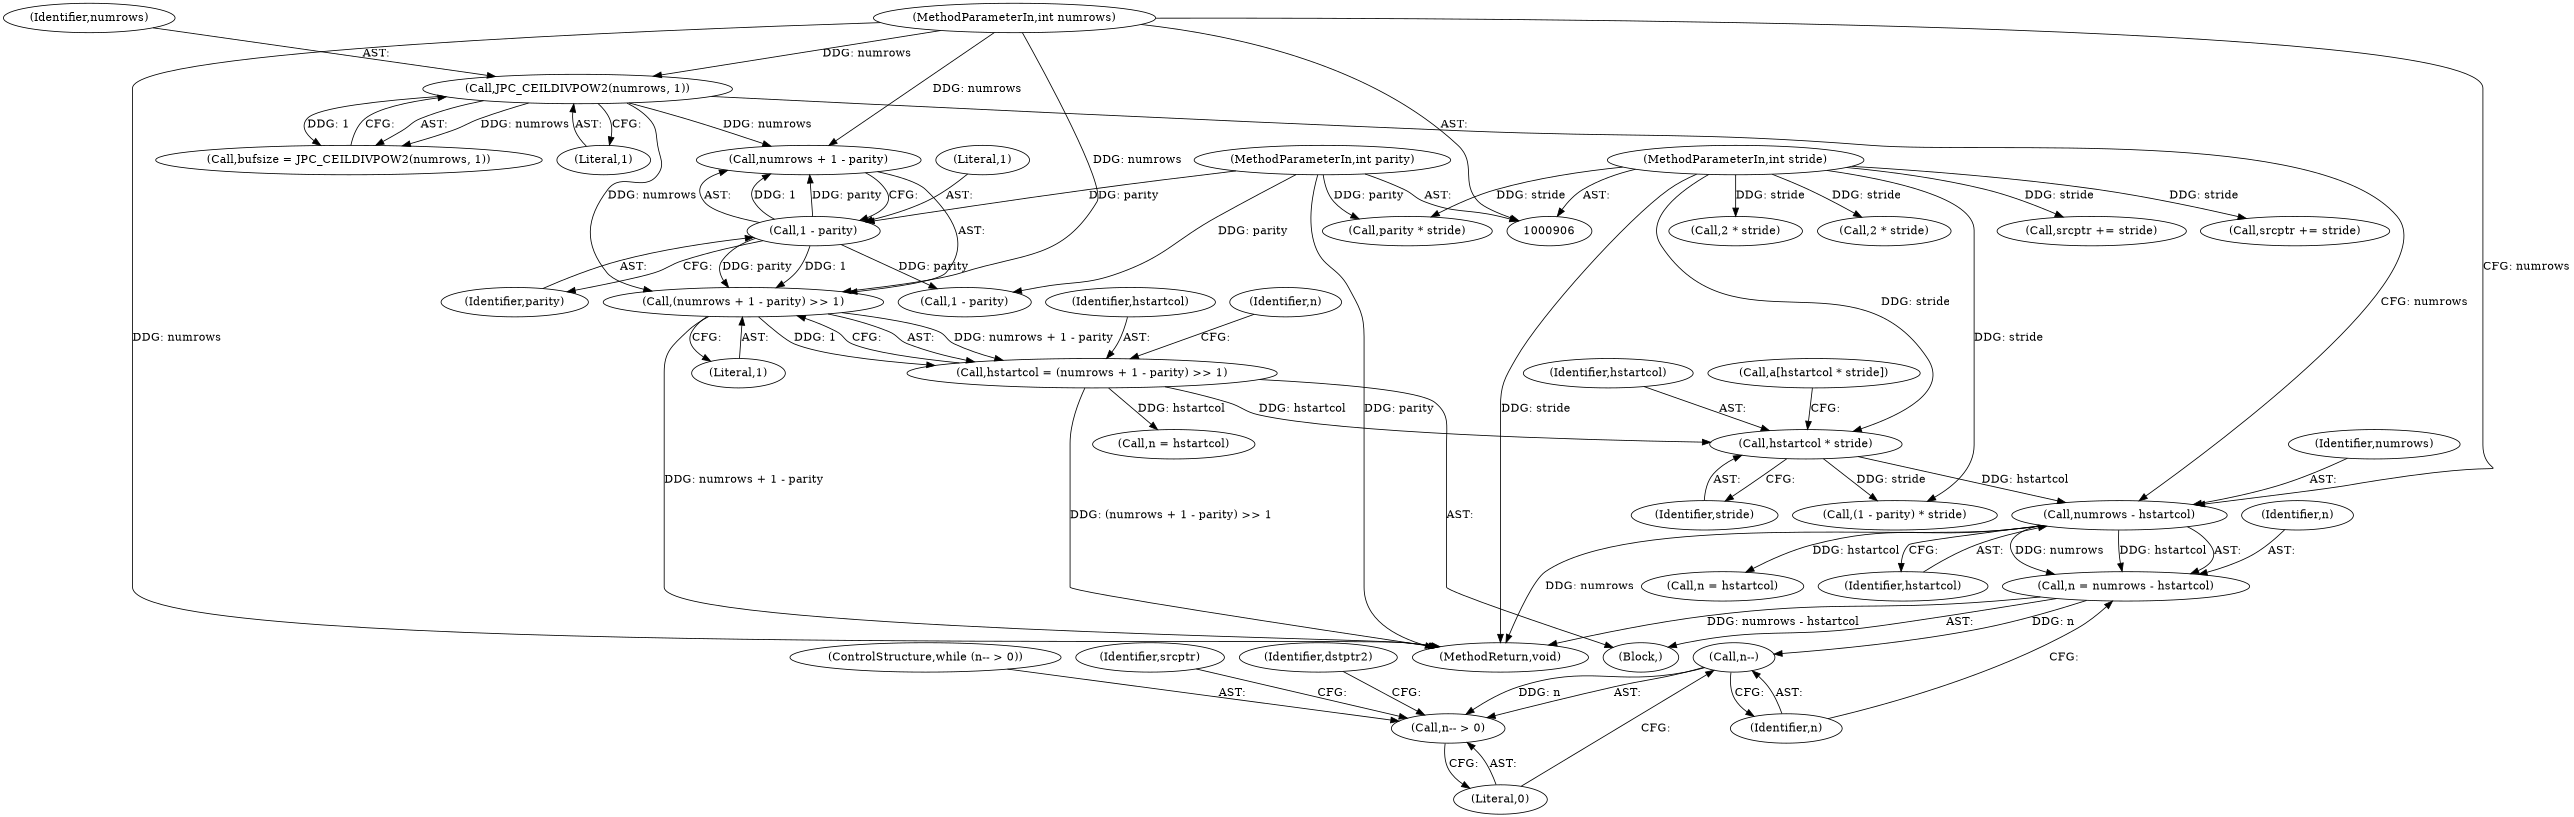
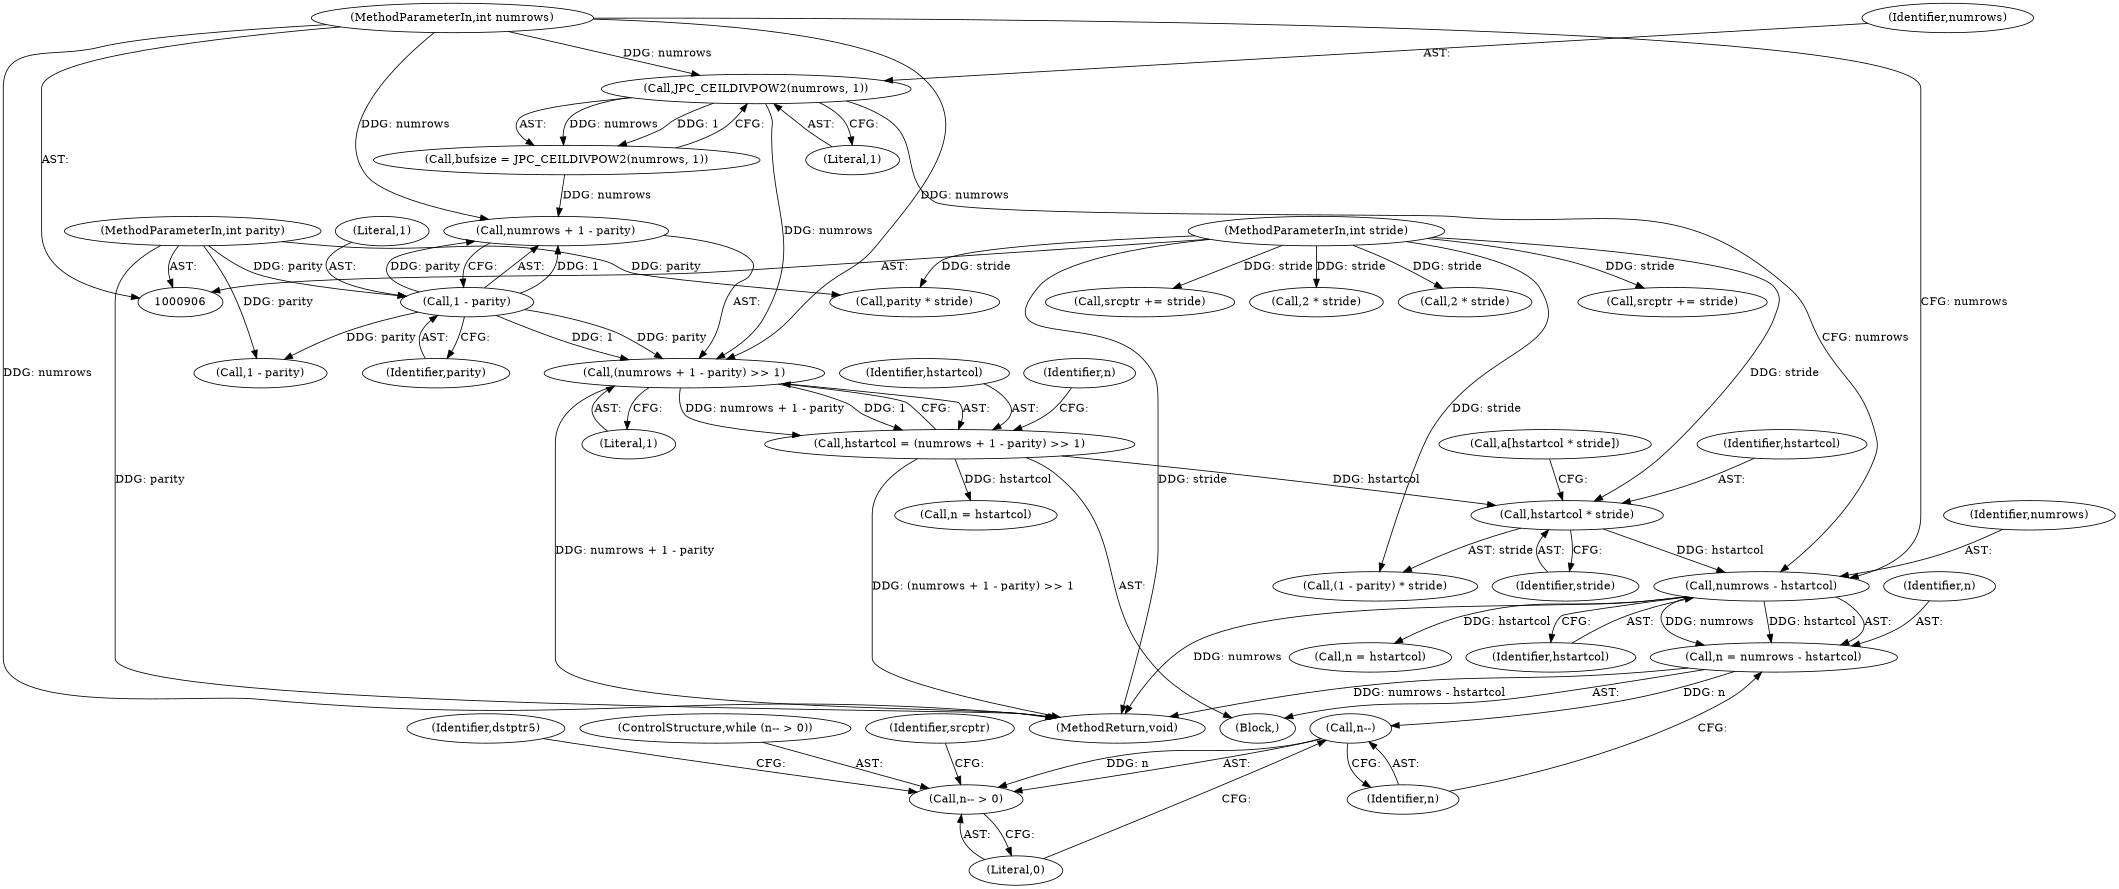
(696, 122) -> (562, 191)
(1891, 480) -> (1501, 551)
(1318, 657) -> (486, 728)
